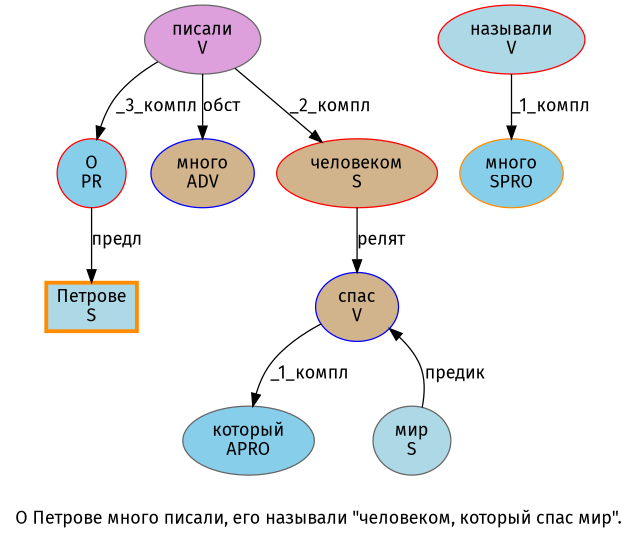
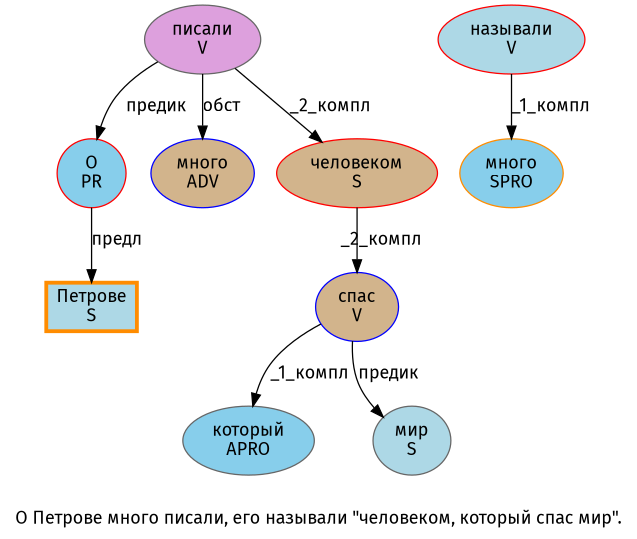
(157, 106) -> (157, 106)
(381, 240) -> (381, 240)
(421, 369) -> (356, 377)
